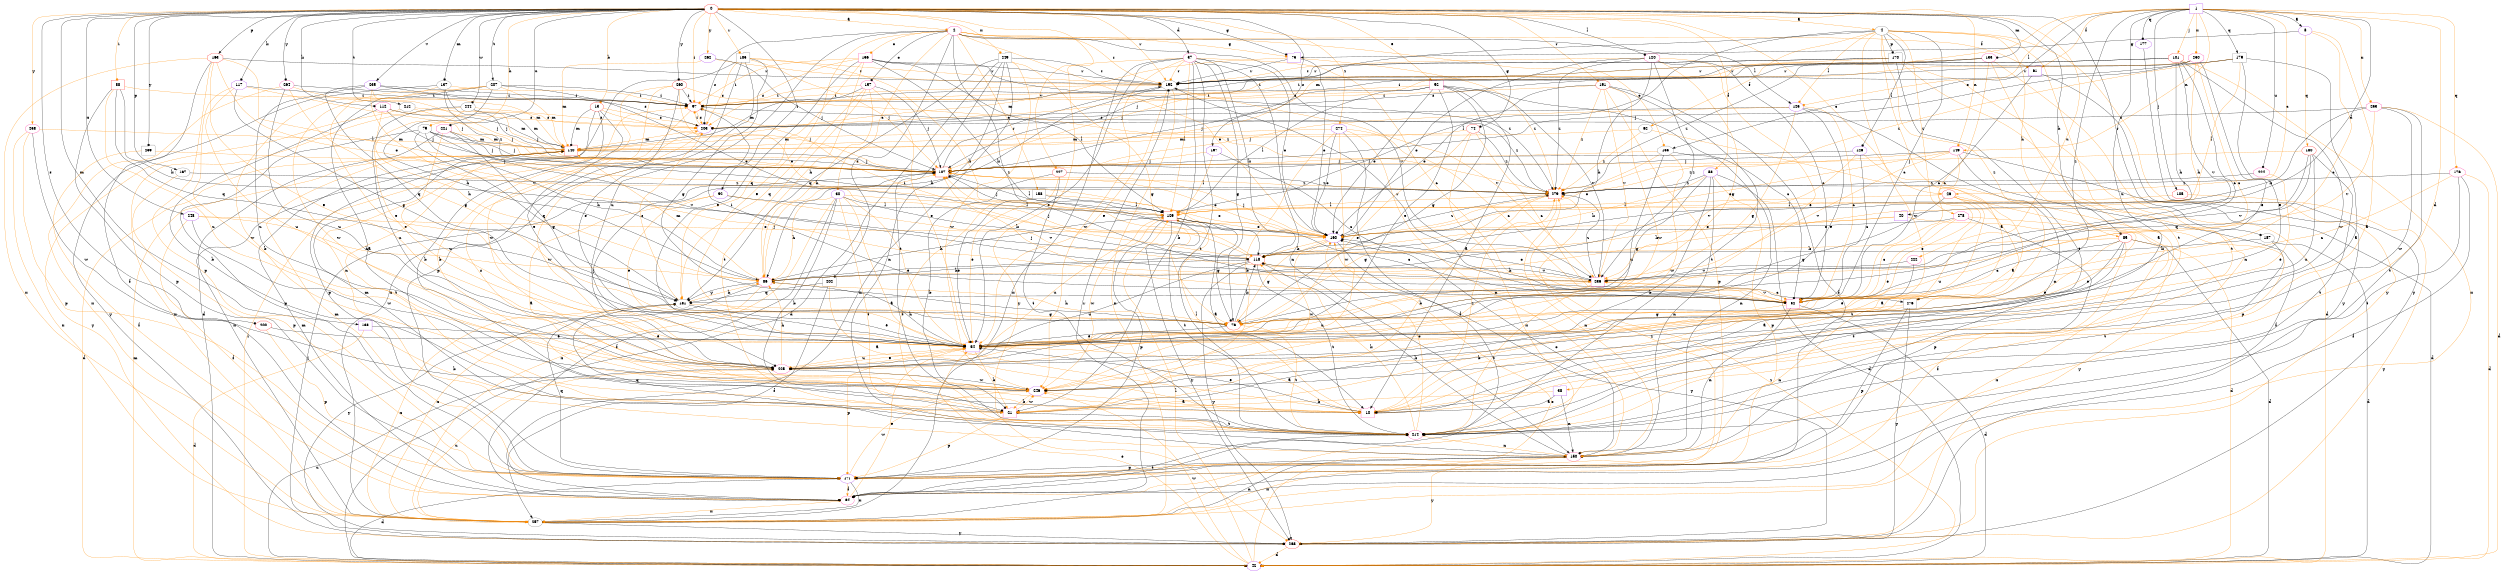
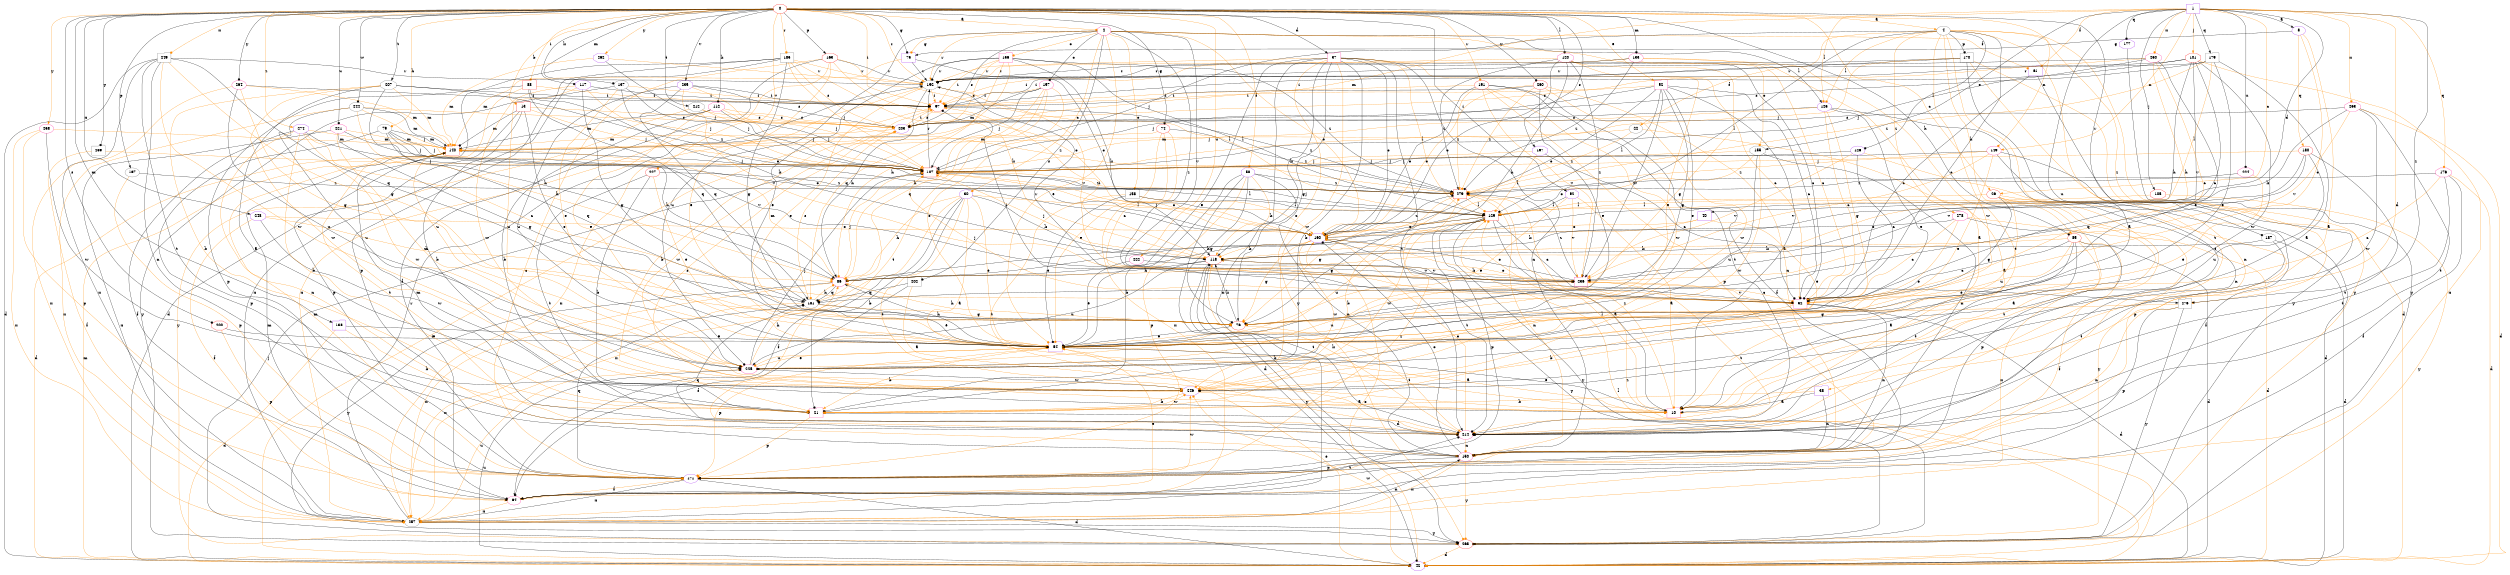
(1190, 58) -> (1334, 58)
(1471, 83) -> (1103, 162)
(597, 107) -> (523, 107)
(1645, 129) -> (1636, 129)
(1678, 199) -> (1501, 273)
(206, 271) -> (526, 271)
(712, 293) -> (832, 293)
(1229, 424) -> (1398, 424)
